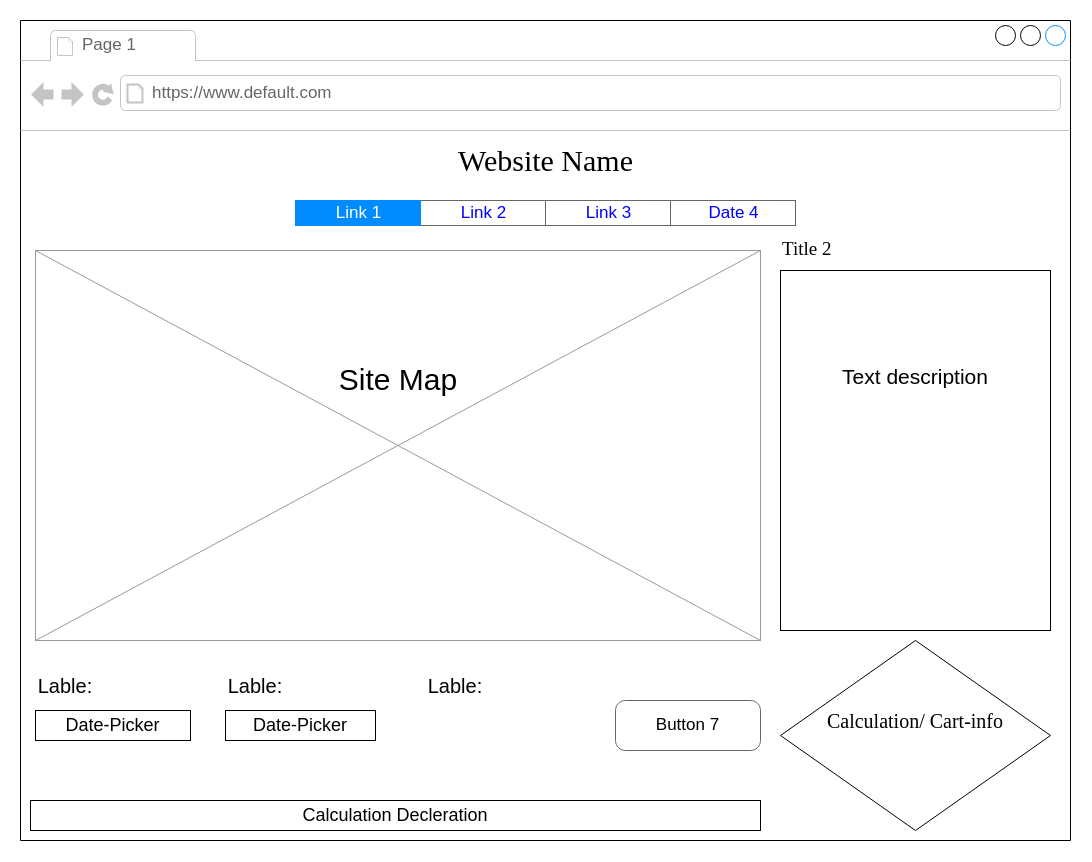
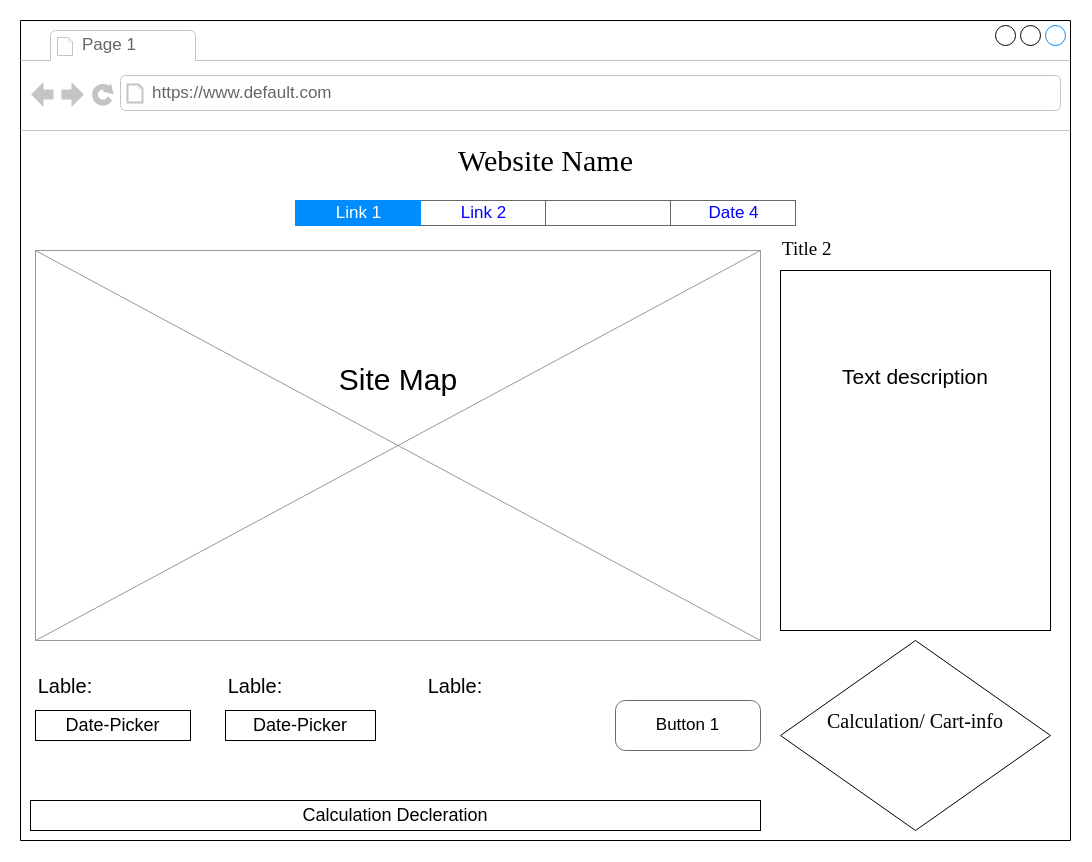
(608, 213) -> none
(688, 726) -> (688, 726)
